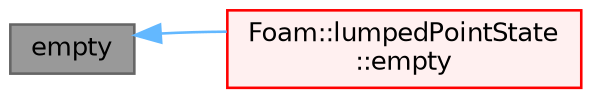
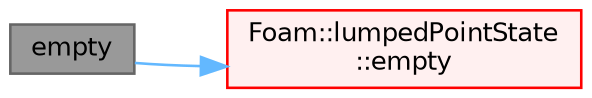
(194, 32) -> (168, 65)
